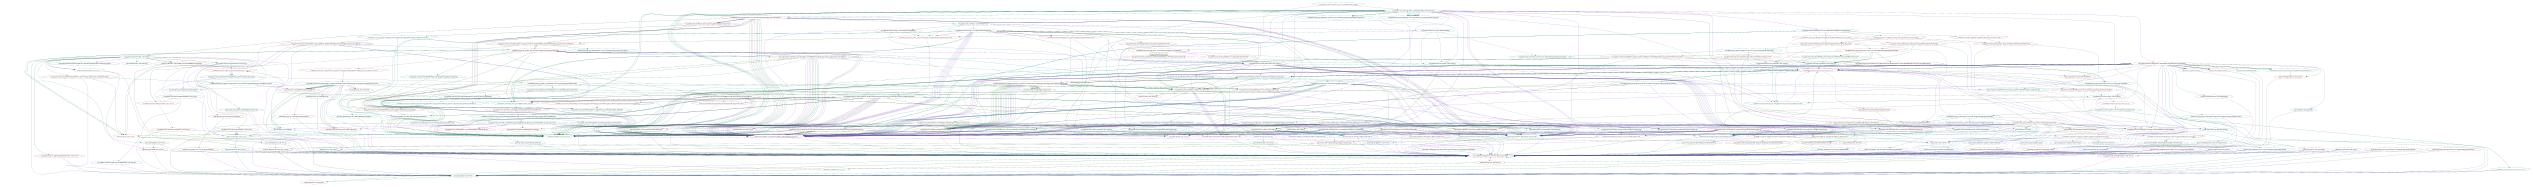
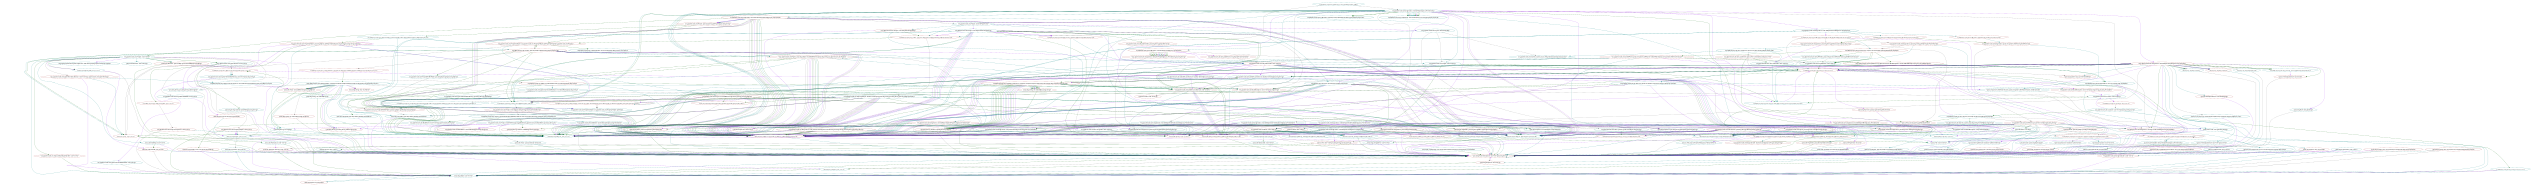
none -> (1944, 136)
